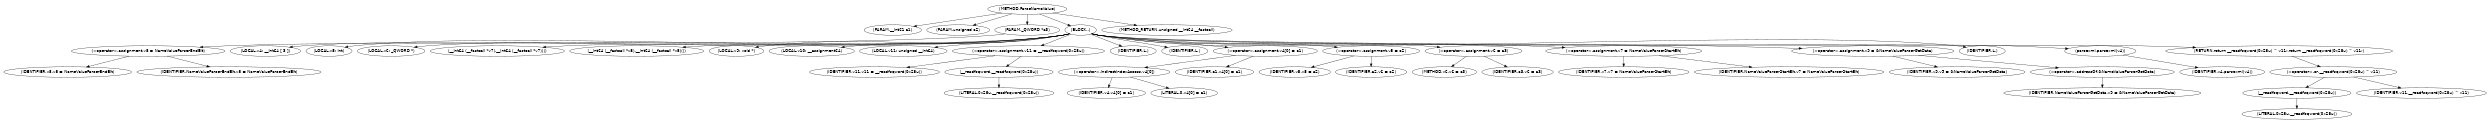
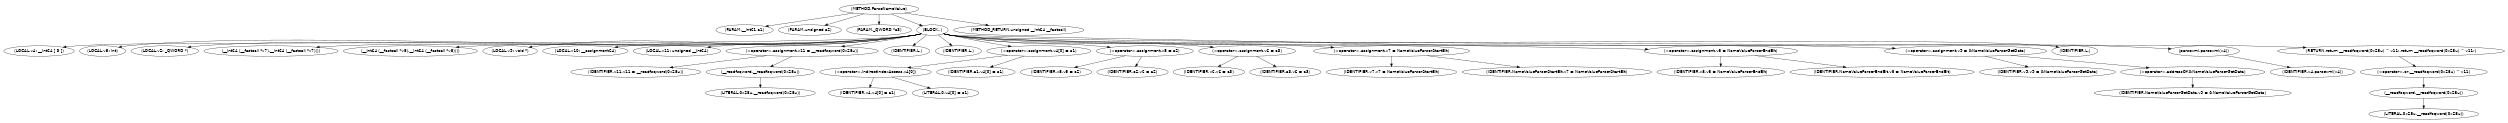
(604, 43) -> (1294, 42)
(391, 51) -> (165, 51)
(1444, 72) -> (1209, 72)
(2421, 93) -> none
